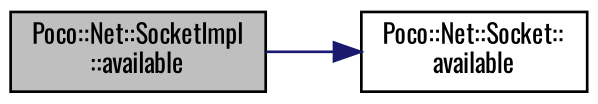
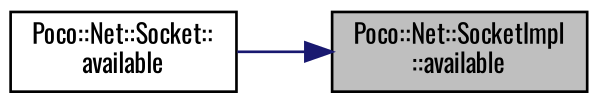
(300, 52) -> (271, 52)
